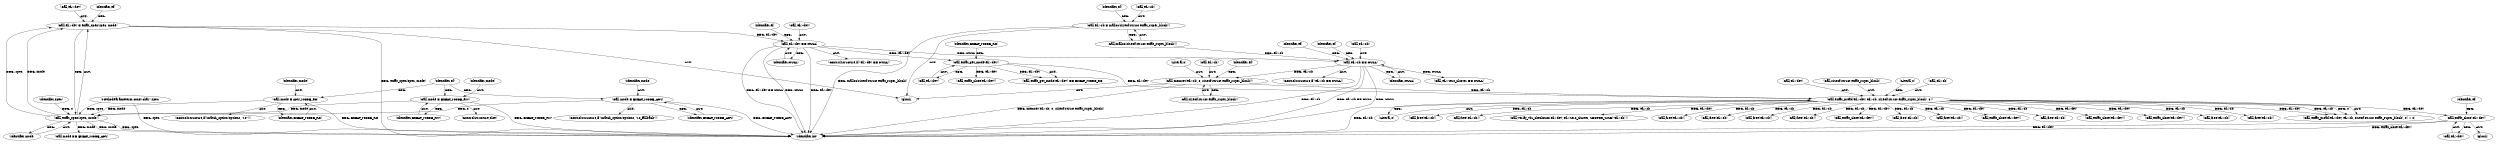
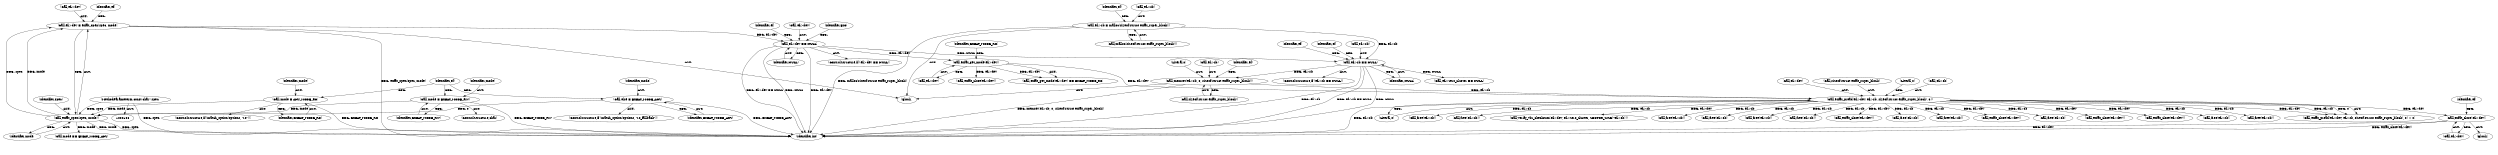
none -> (836, 26)
(1256, 54) -> (1290, 31)
(638, 100) -> (638, 100)
(68, 109) -> (68, 109)
none -> (123, 118)
(479, 118) -> (479, 118)
